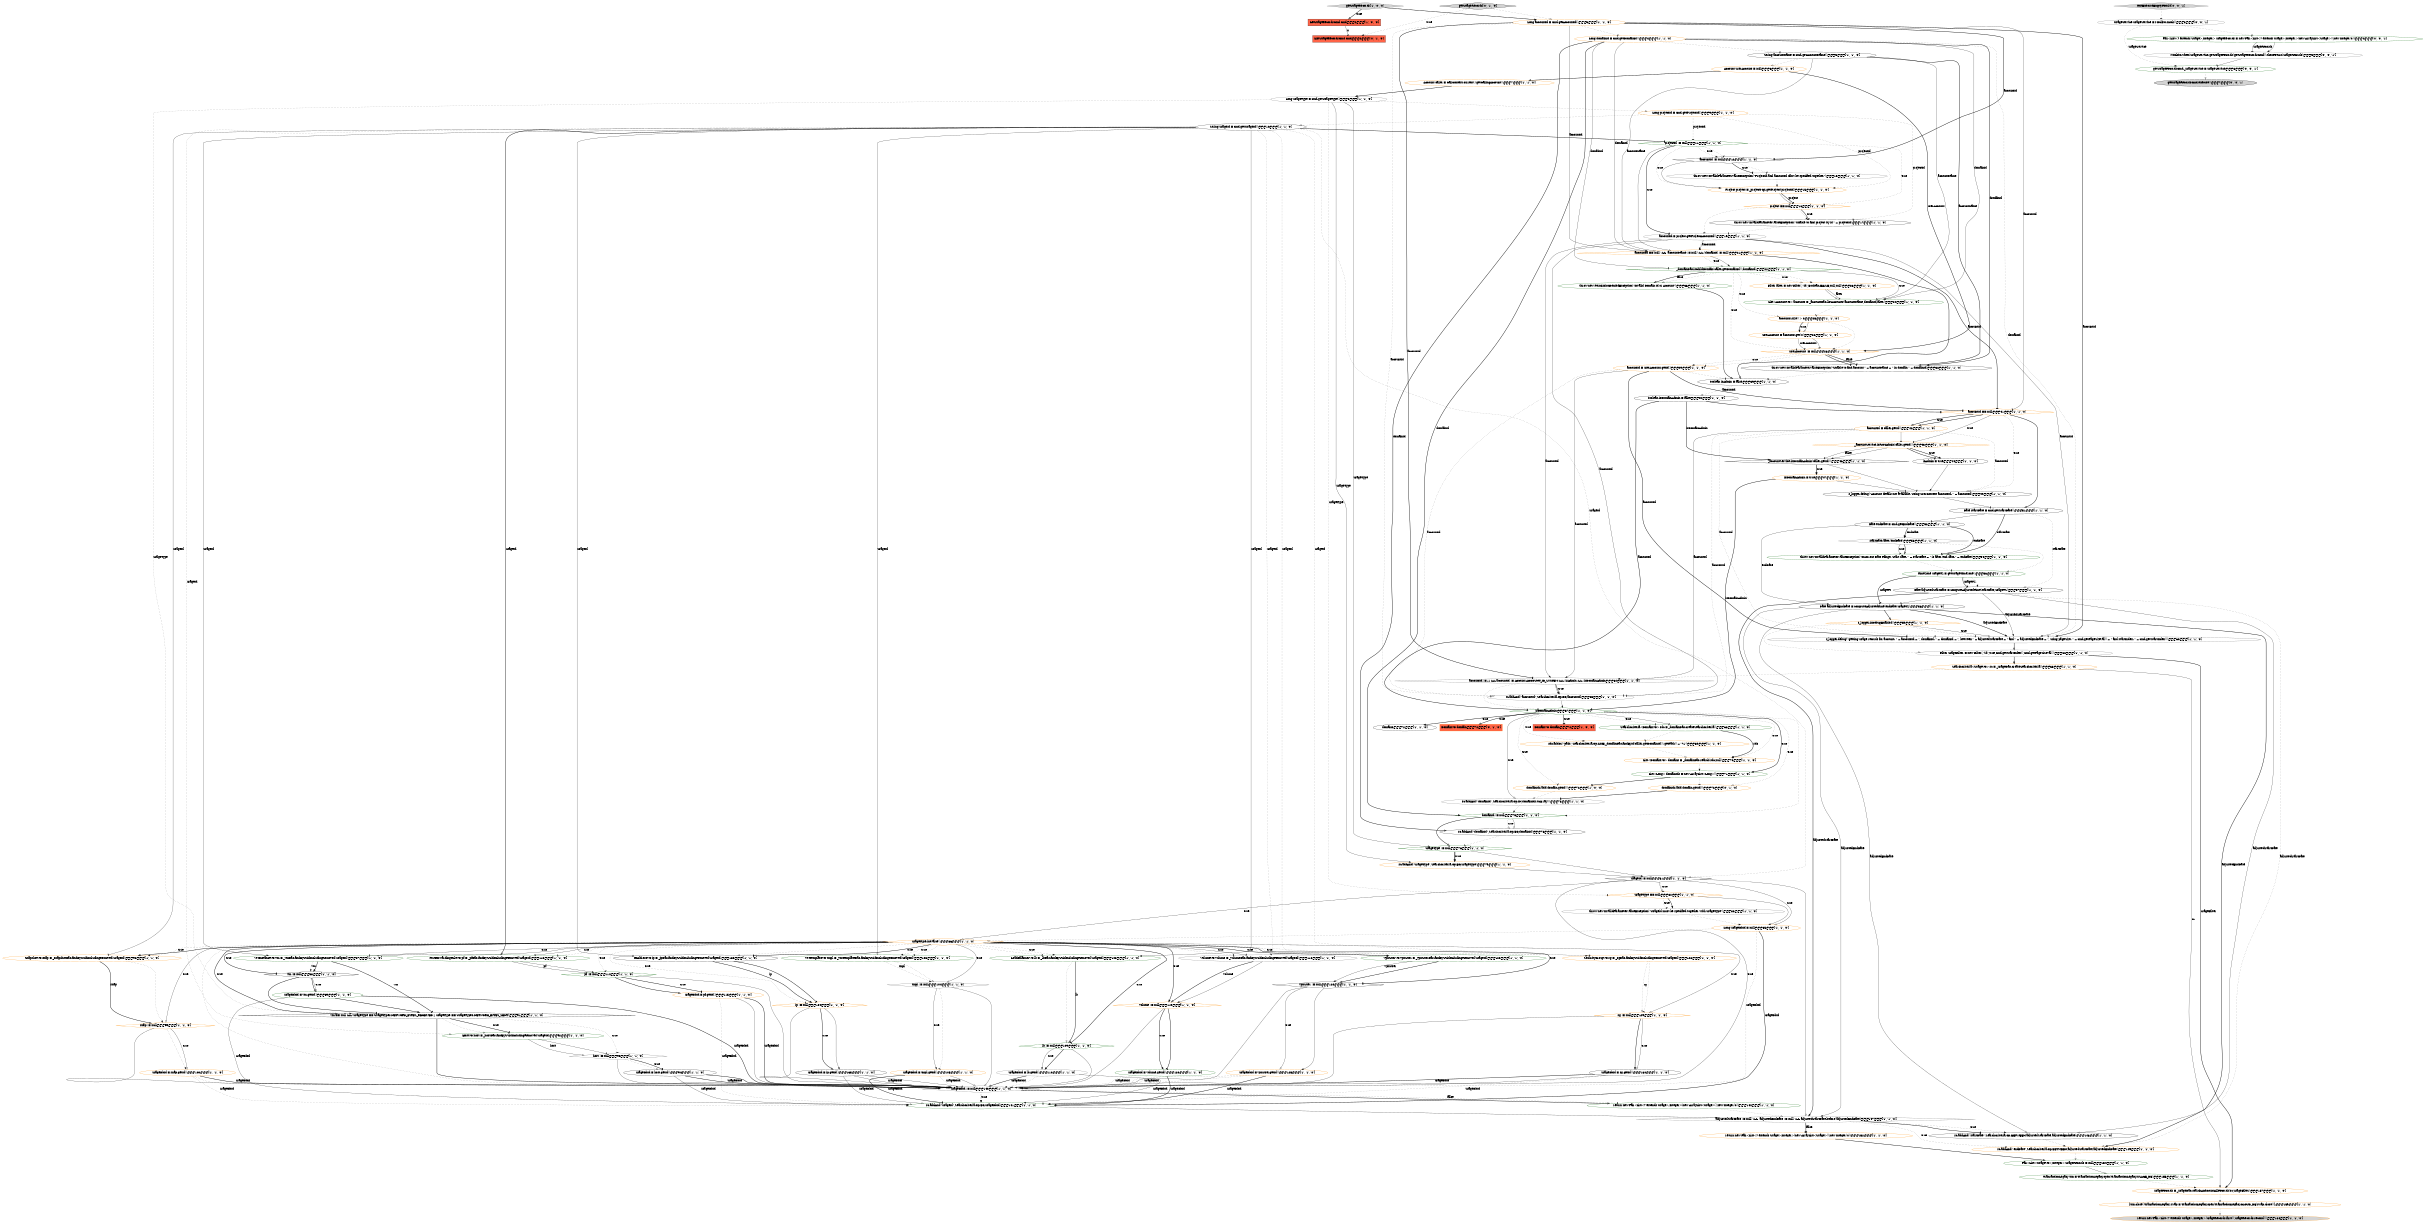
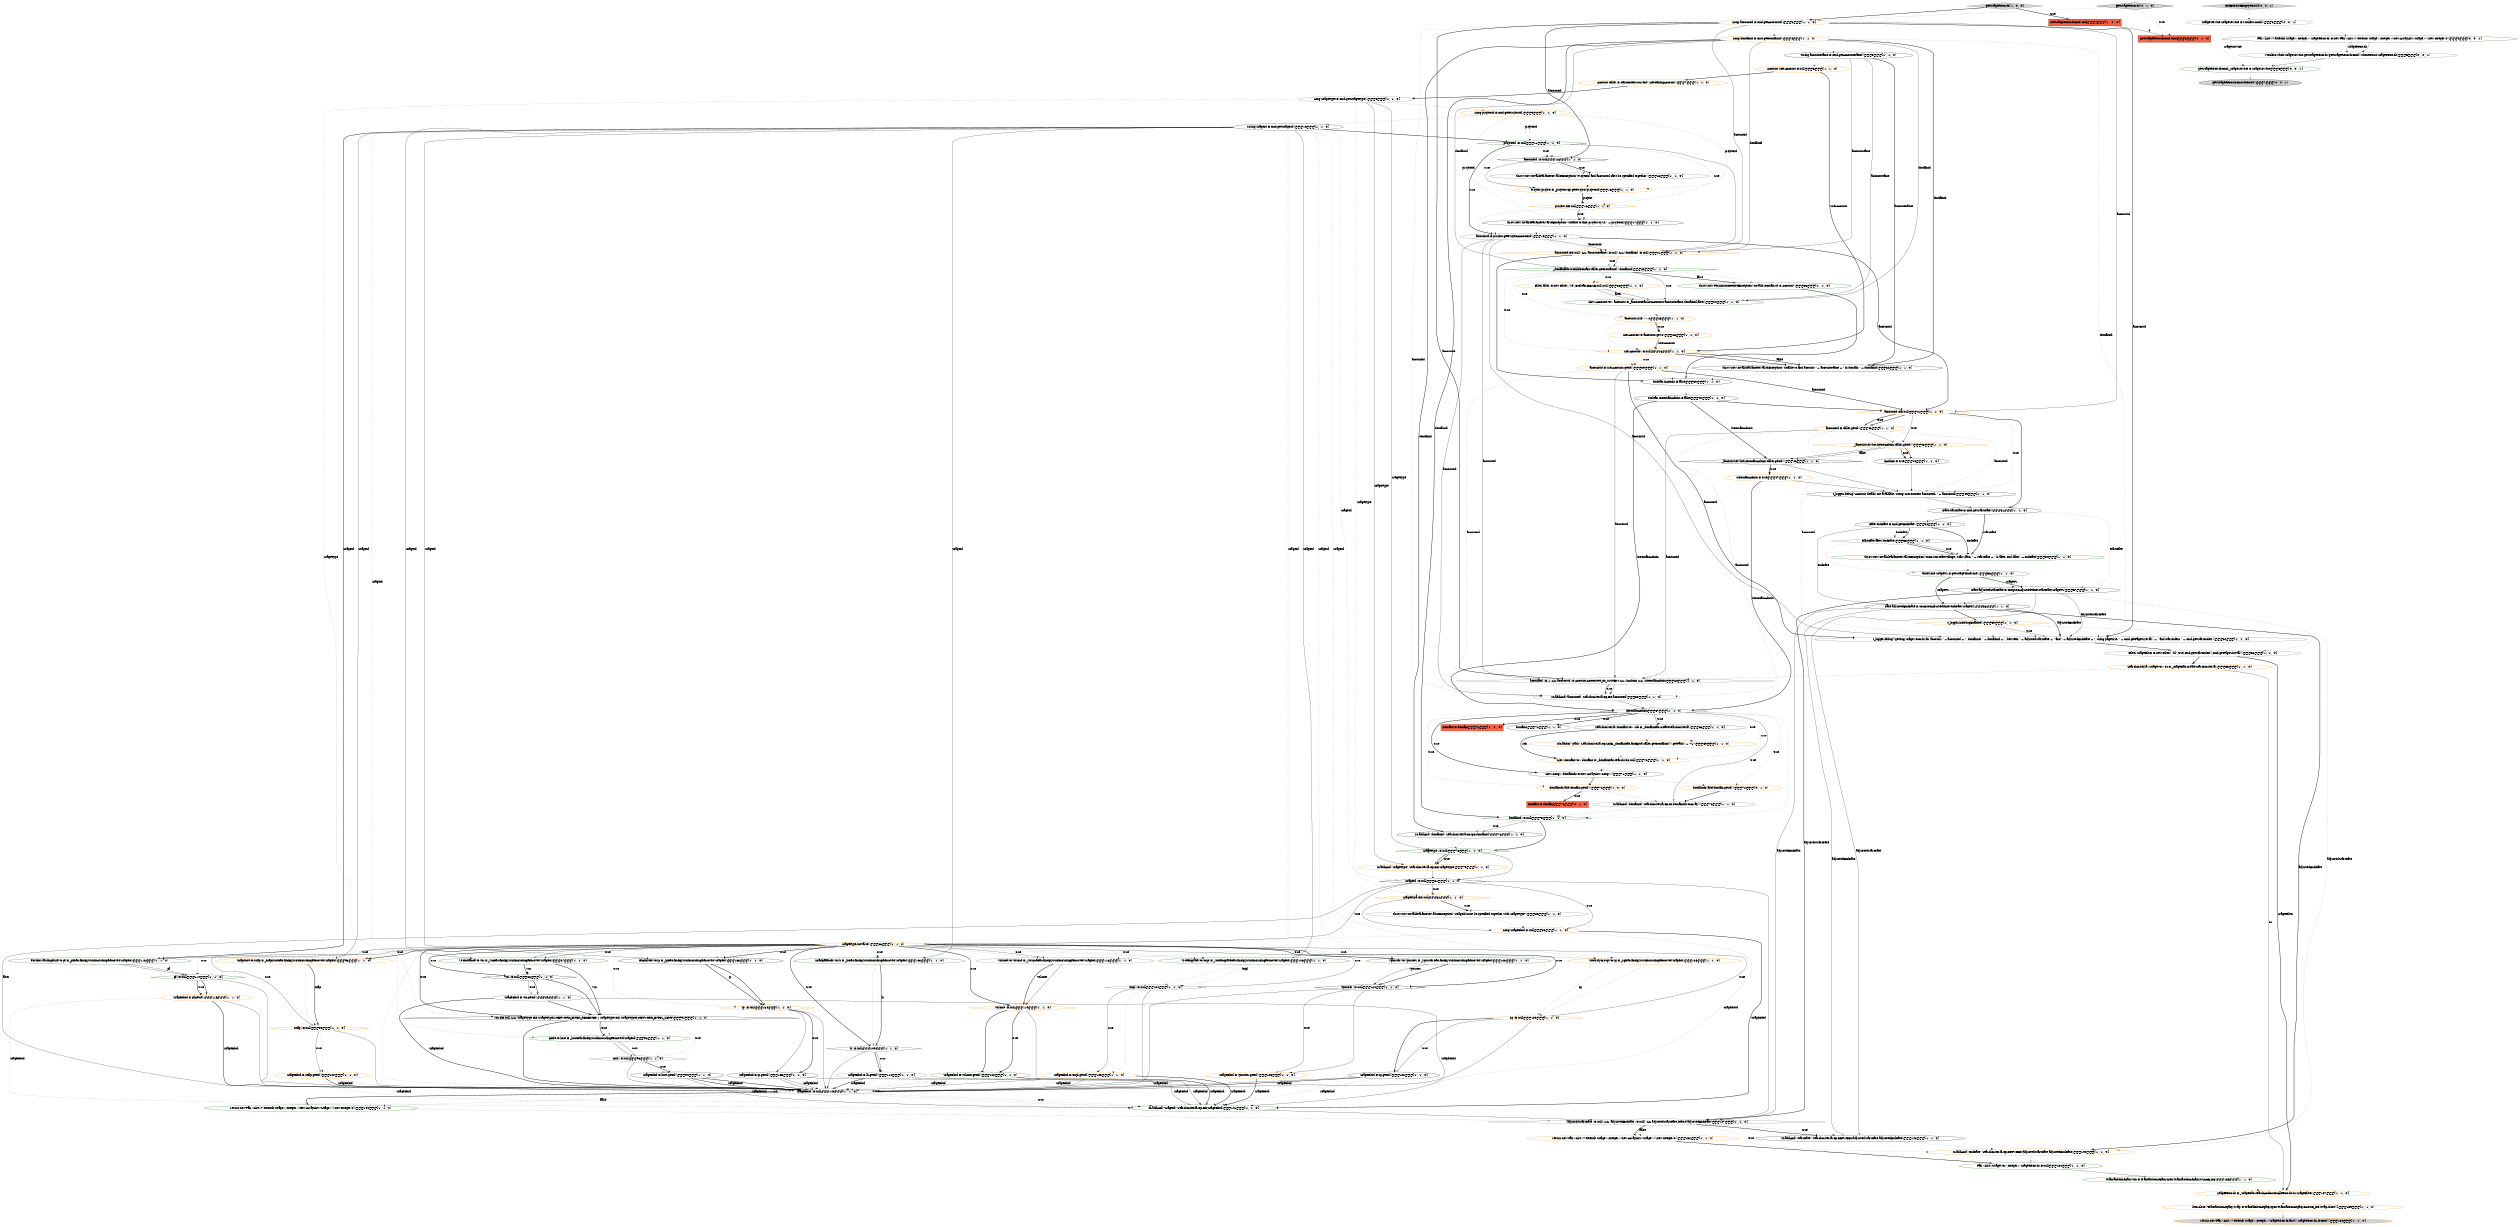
(1645, 557) -> (1648, 557)
(1503, 717) -> (1573, 796)
(1775, 720) -> (1775, 719)
(1750, 975) -> (6, 977)
